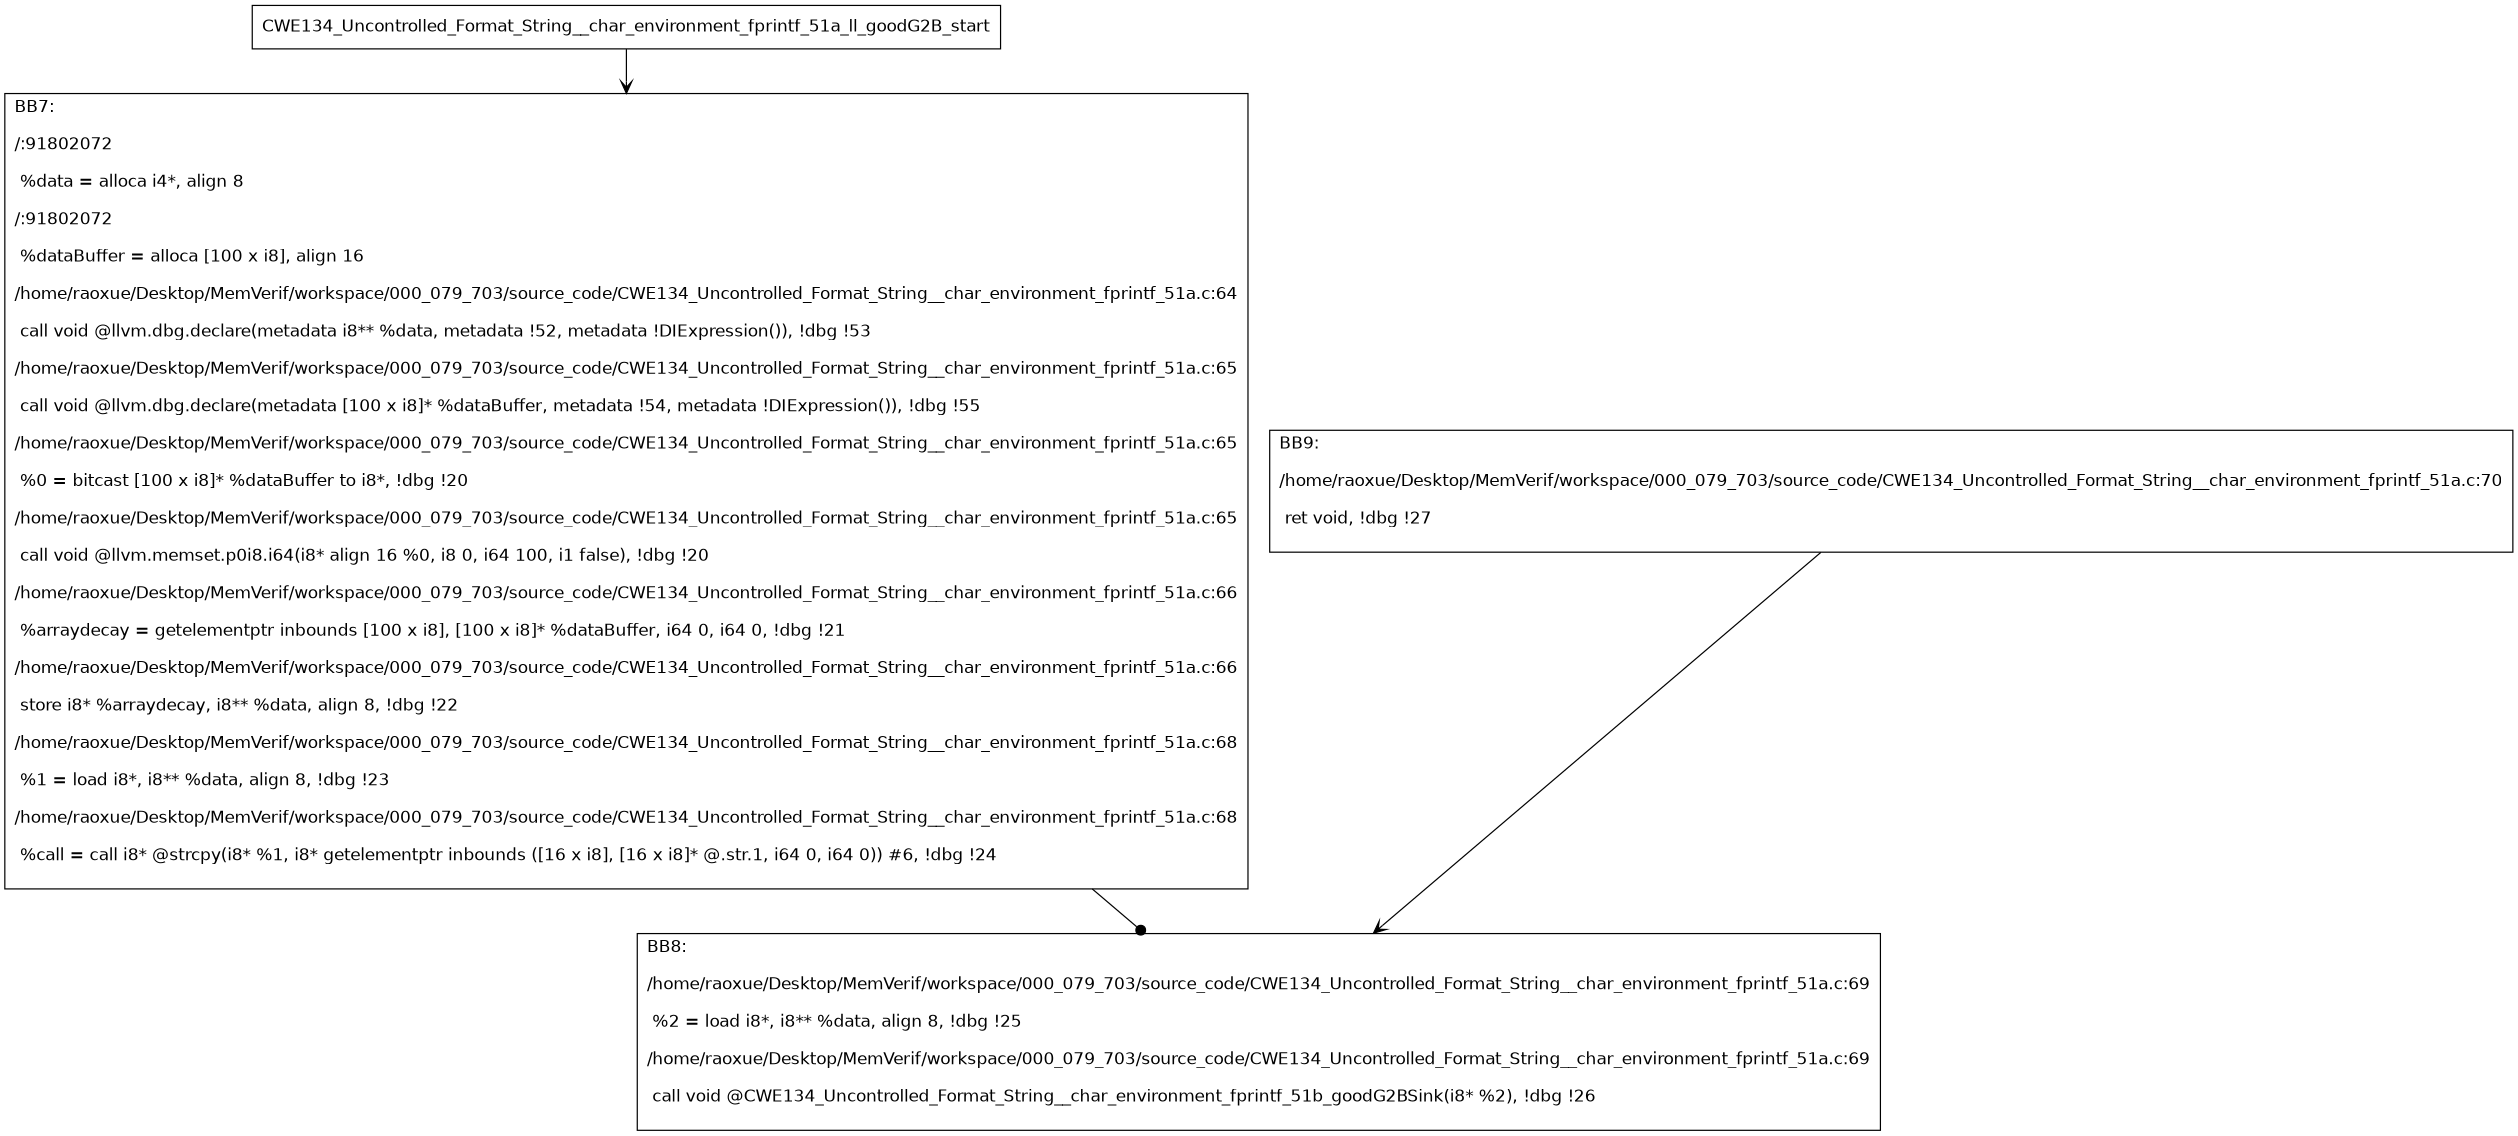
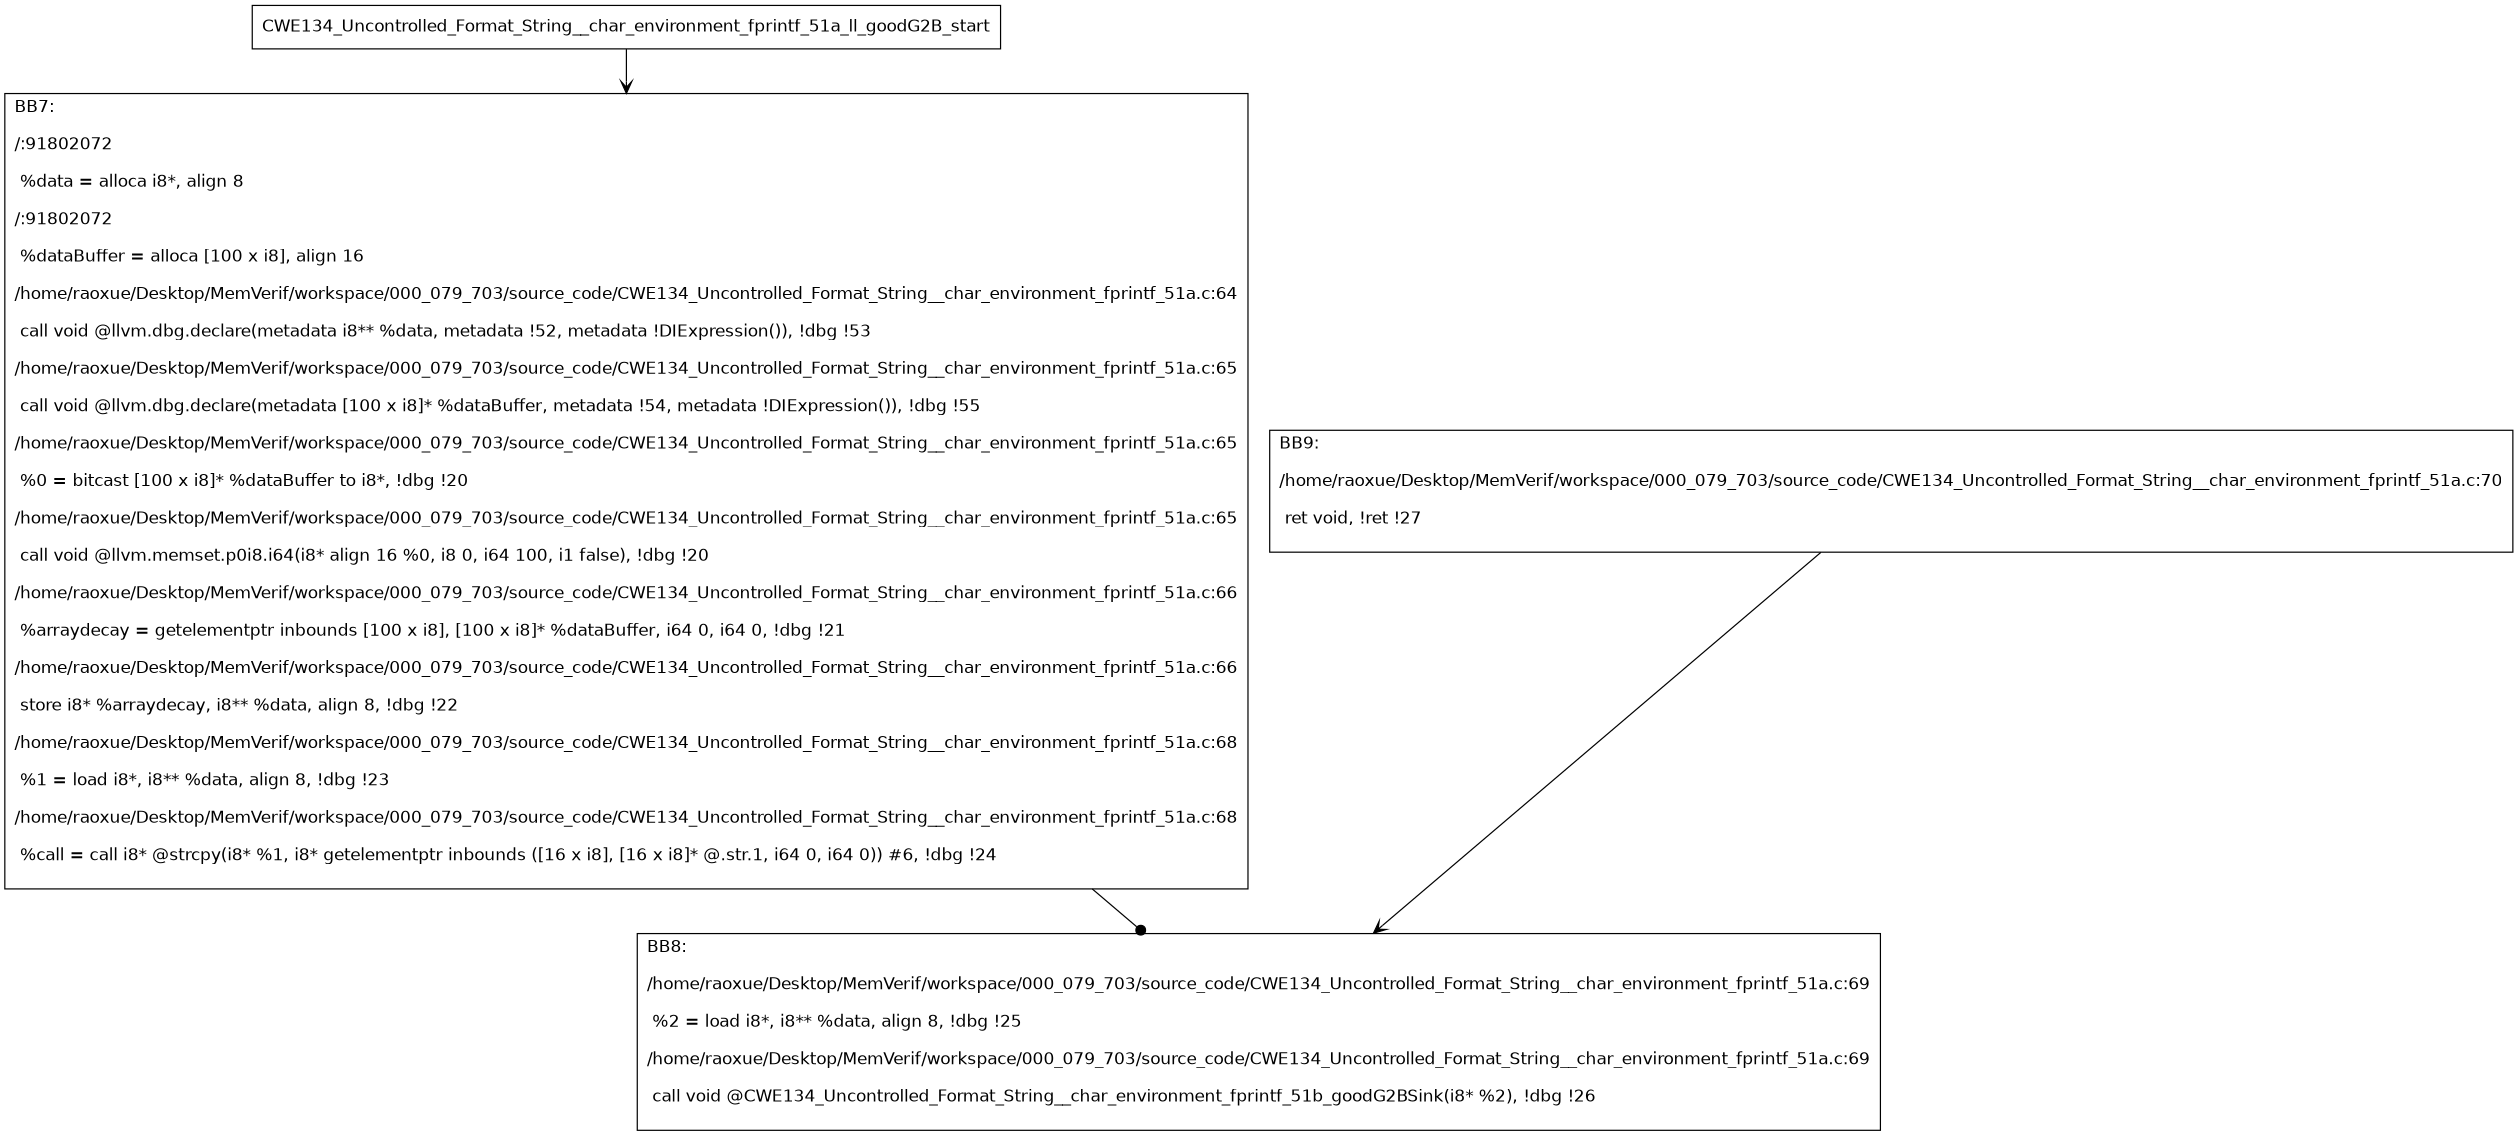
(129, 182) -> (129, 182)
(1356, 518) -> (1351, 518)
